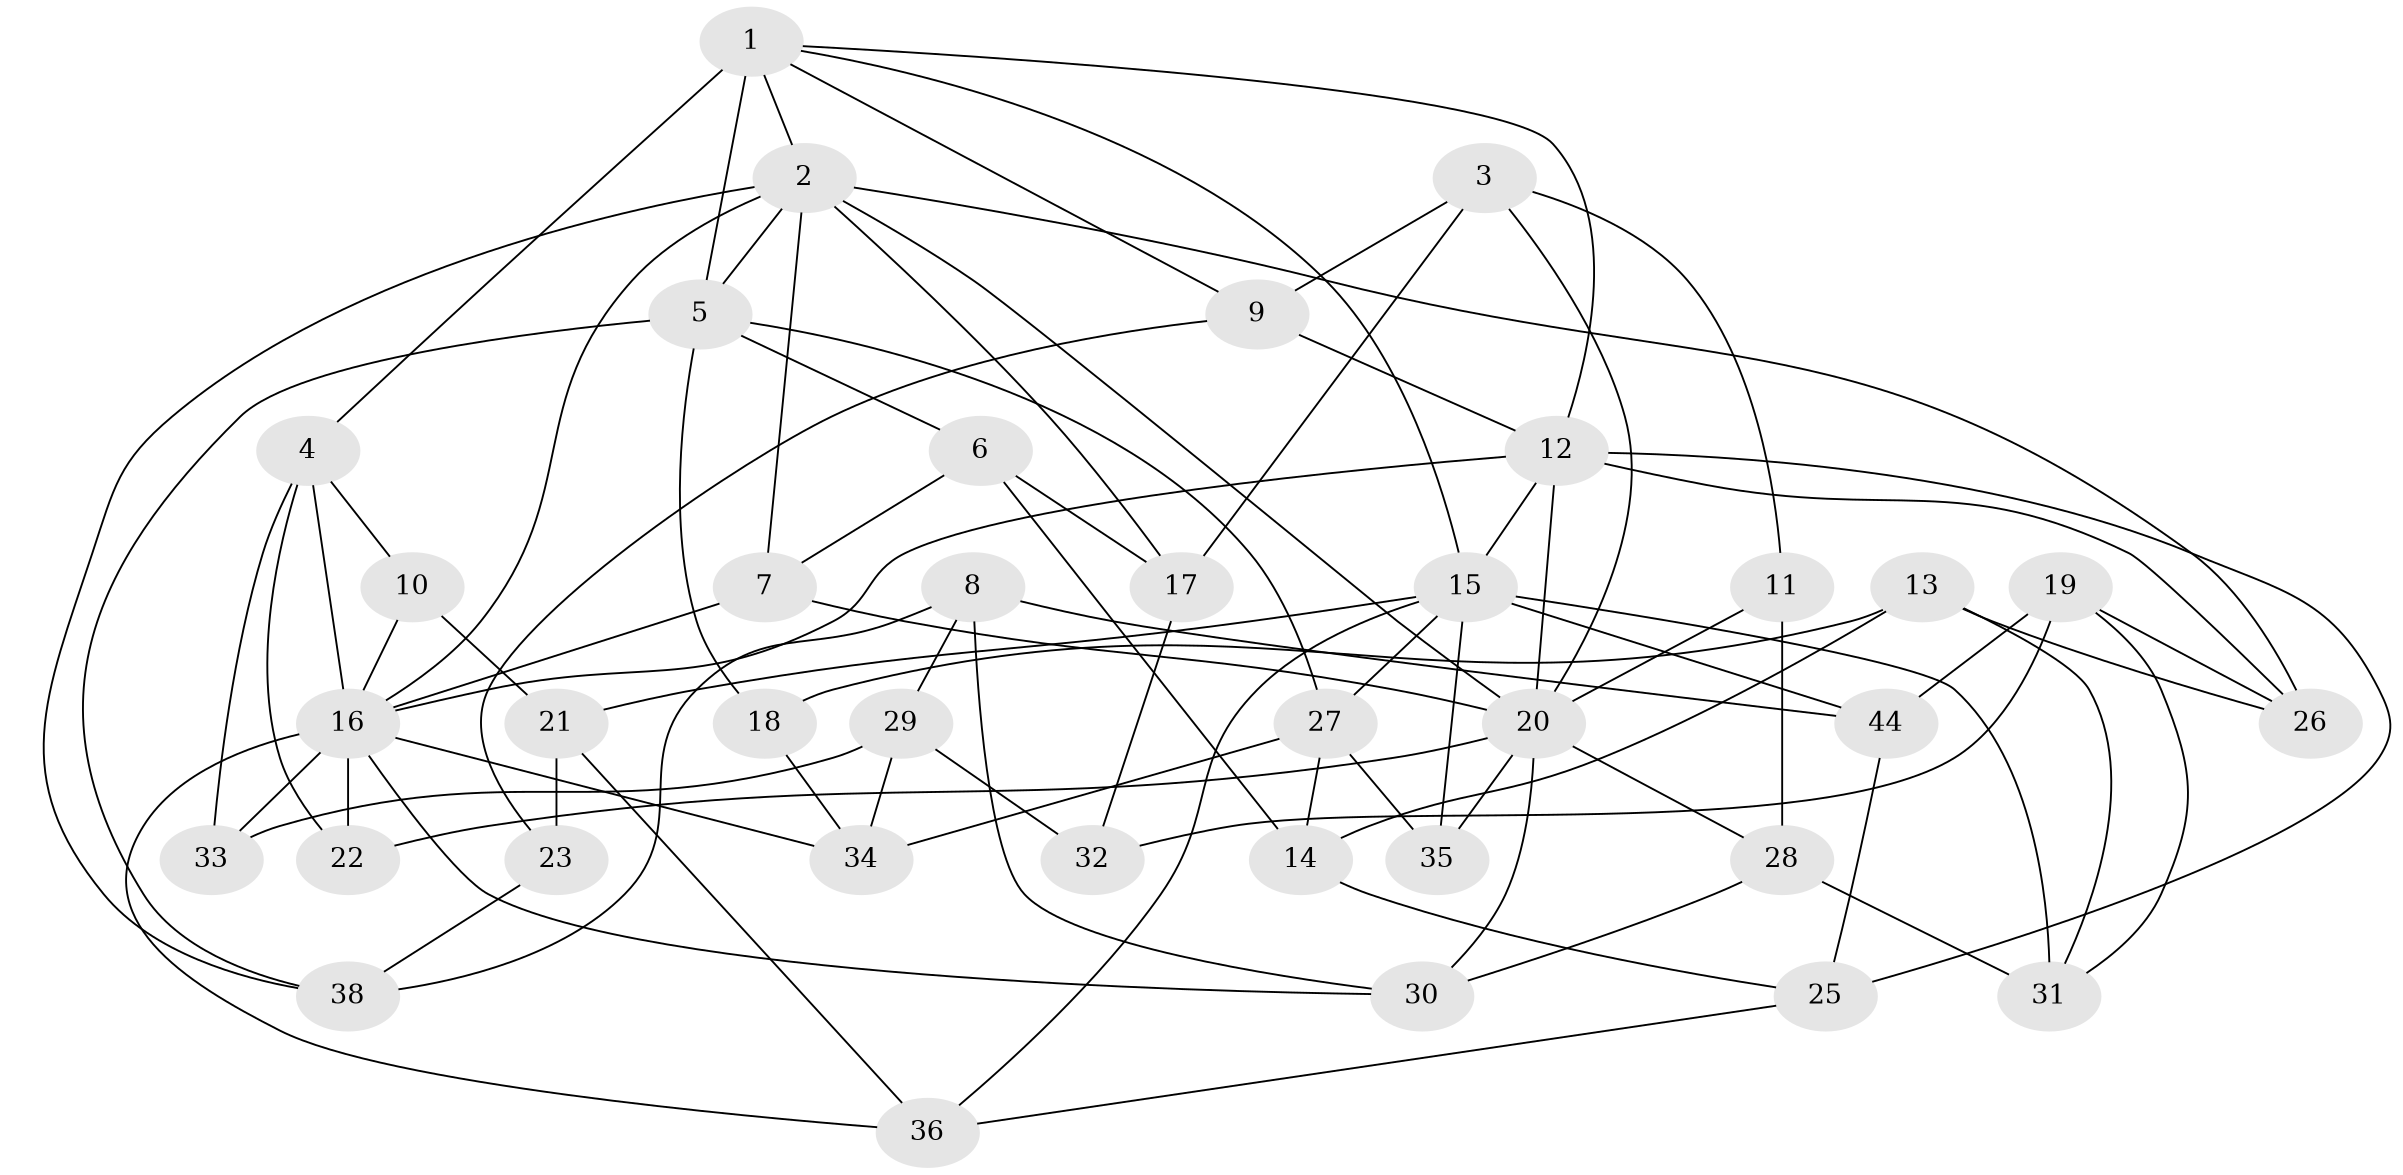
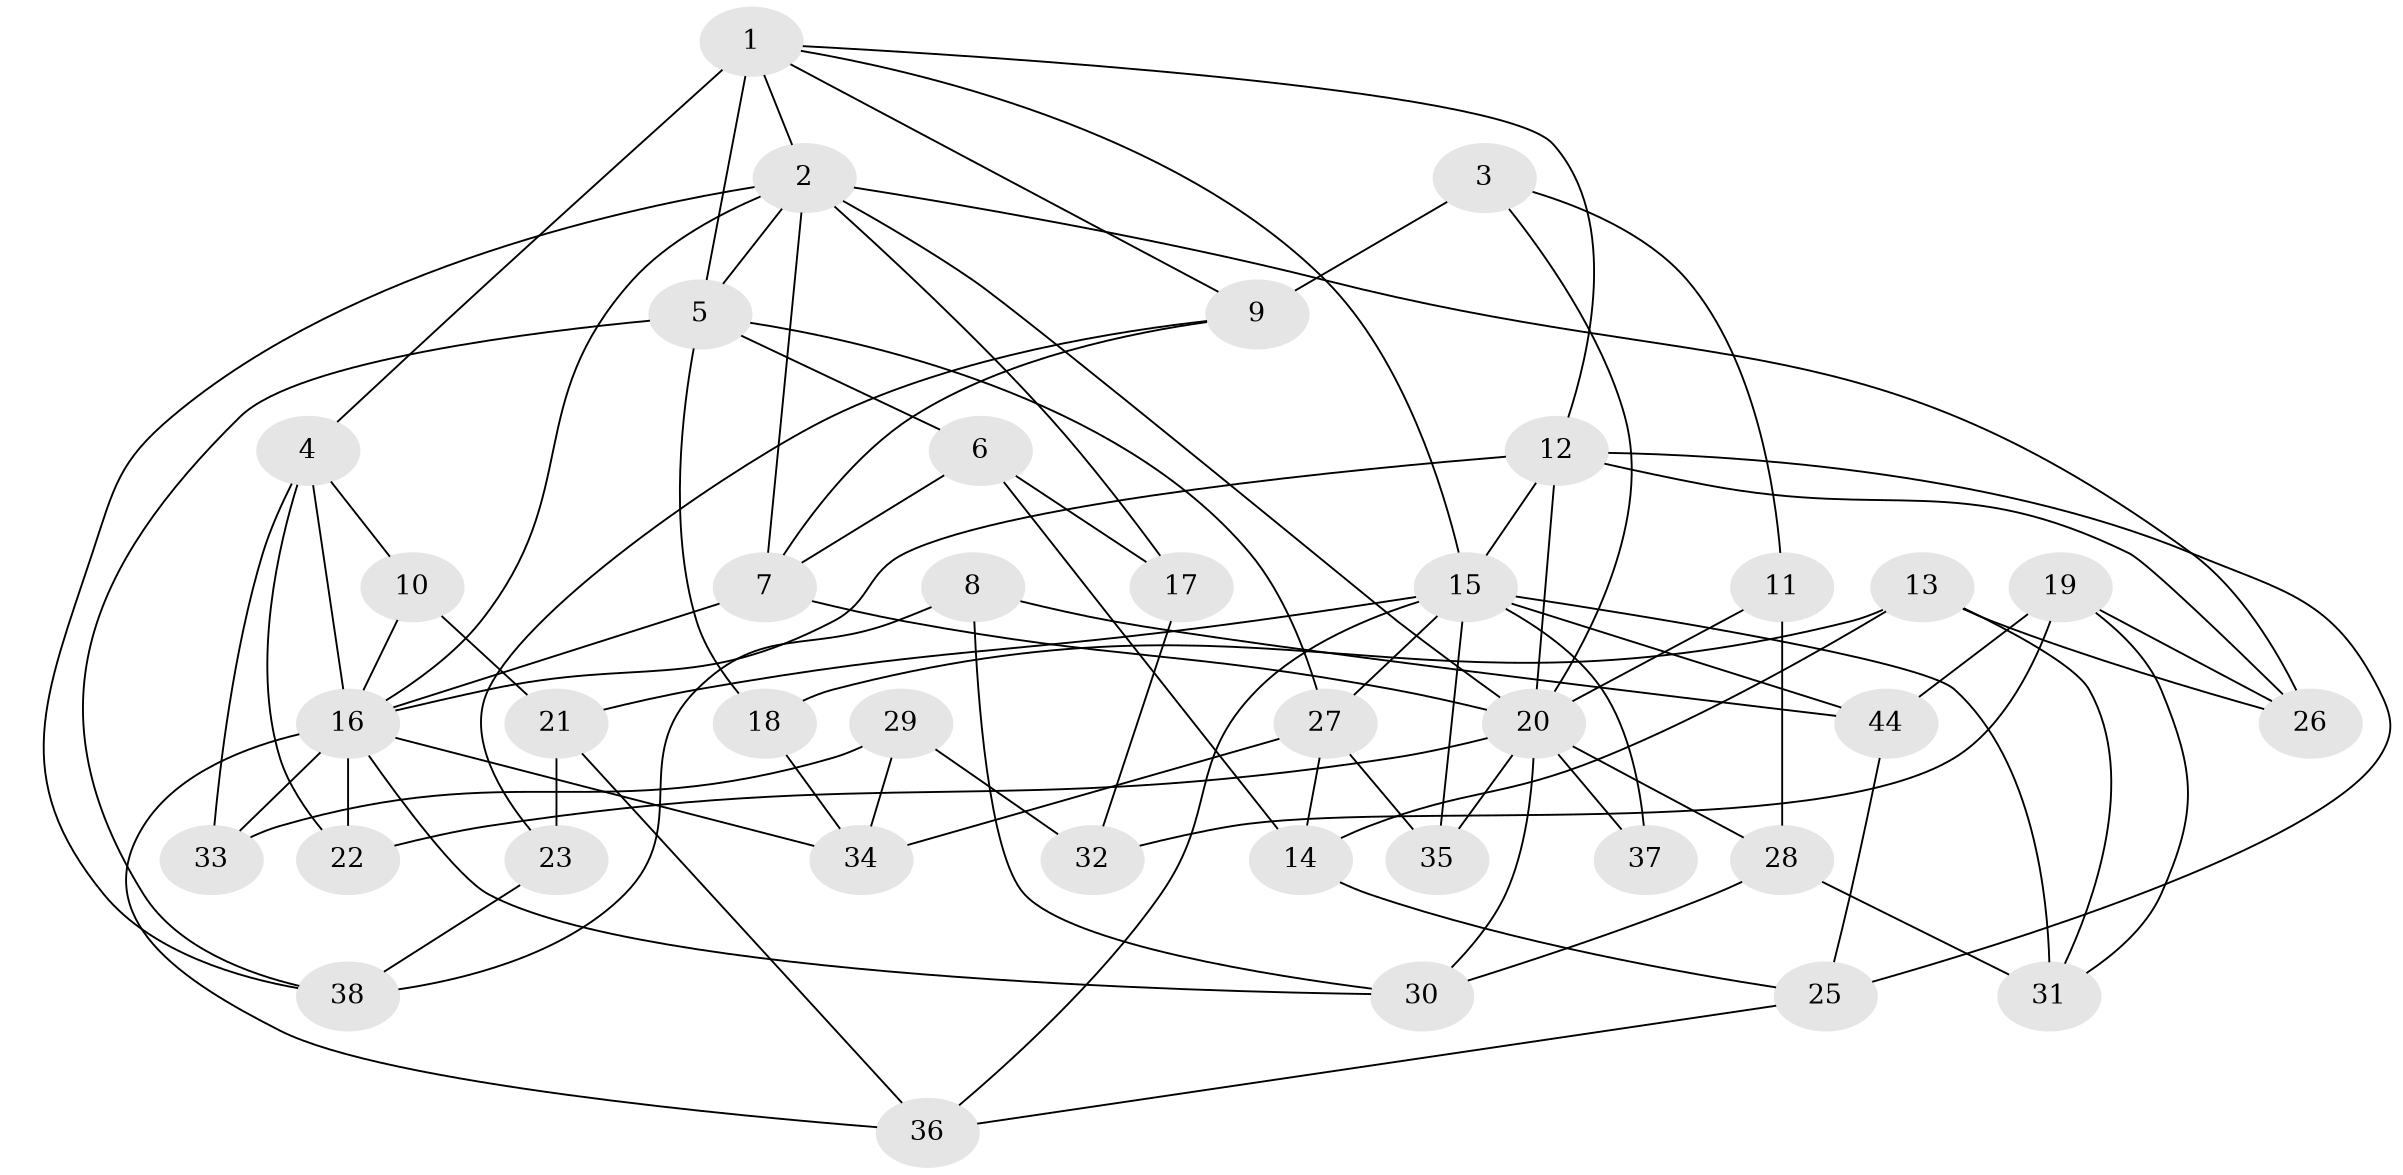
(1333, 383) -> none
(1413, 385) -> (954, 394)
(944, 643) -> none
none -> (1646, 860)
